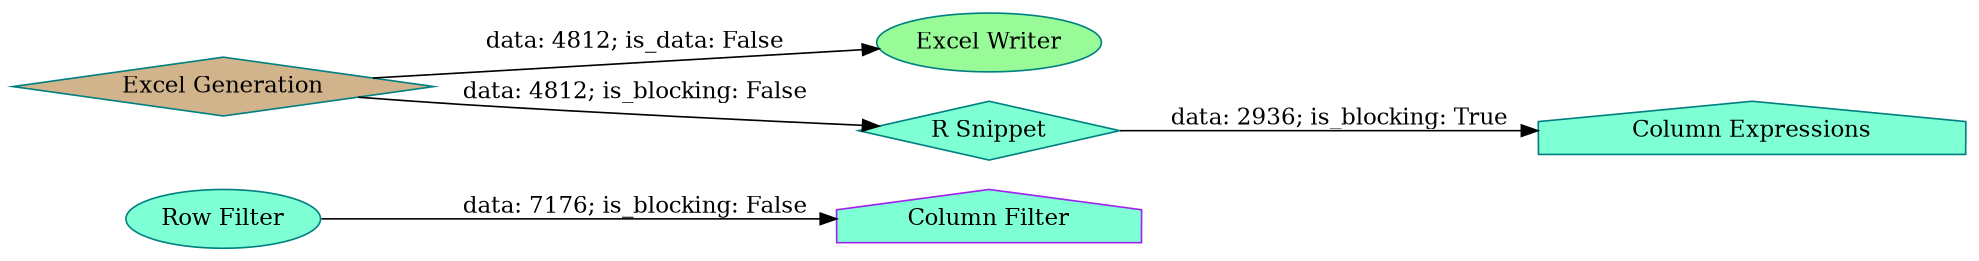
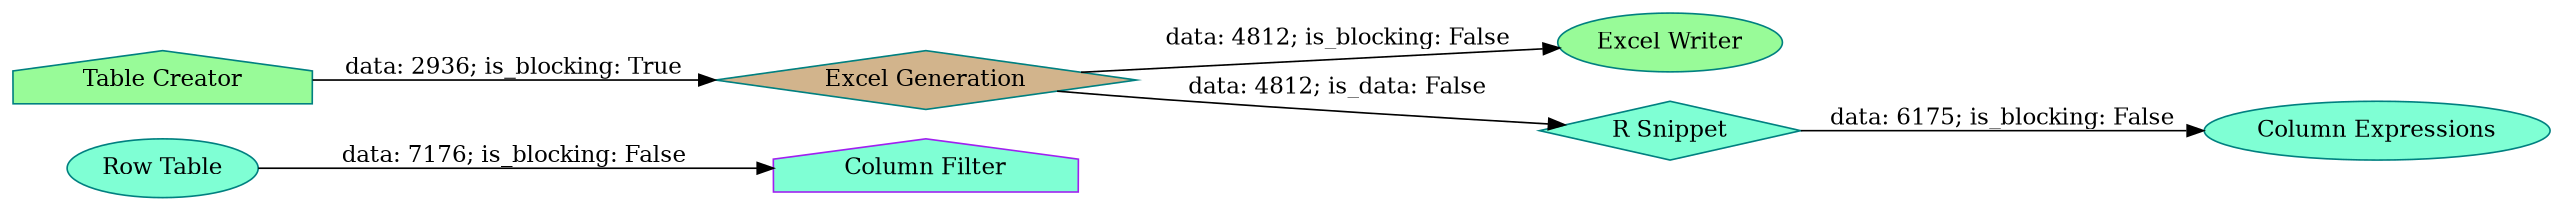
(635, 42) -> (1338, 38)
none -> (163, 80)
(635, 92) -> (1338, 87)
(1340, 118) -> (2002, 118)
(1752, 131) -> (2377, 131)
(223, 219) -> (163, 168)
